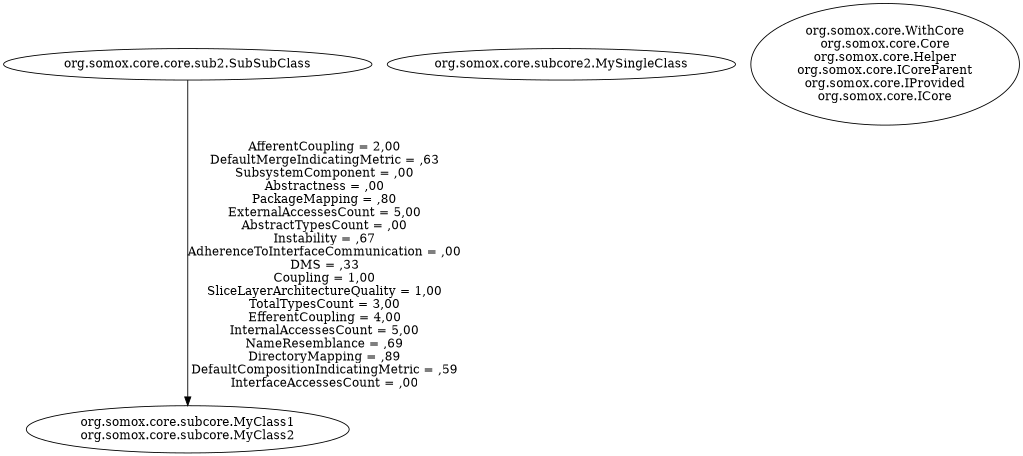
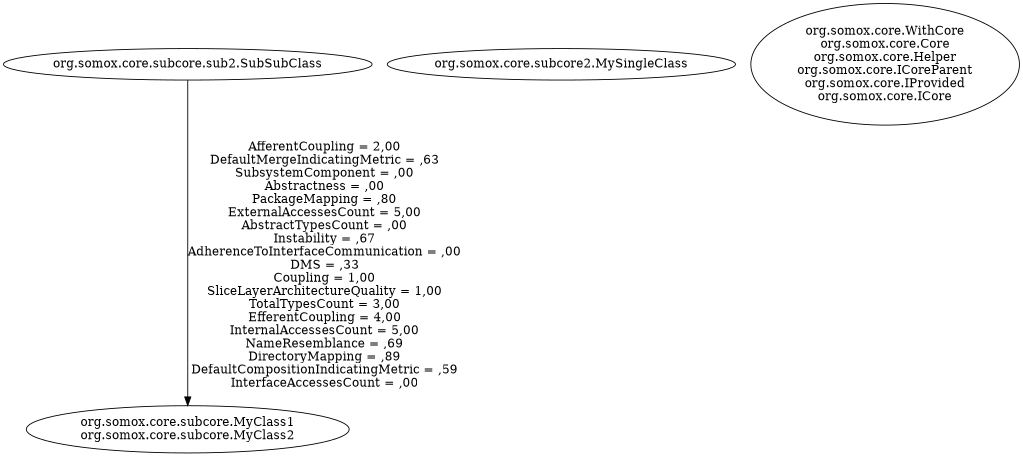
(188, 64) -> (188, 64)
